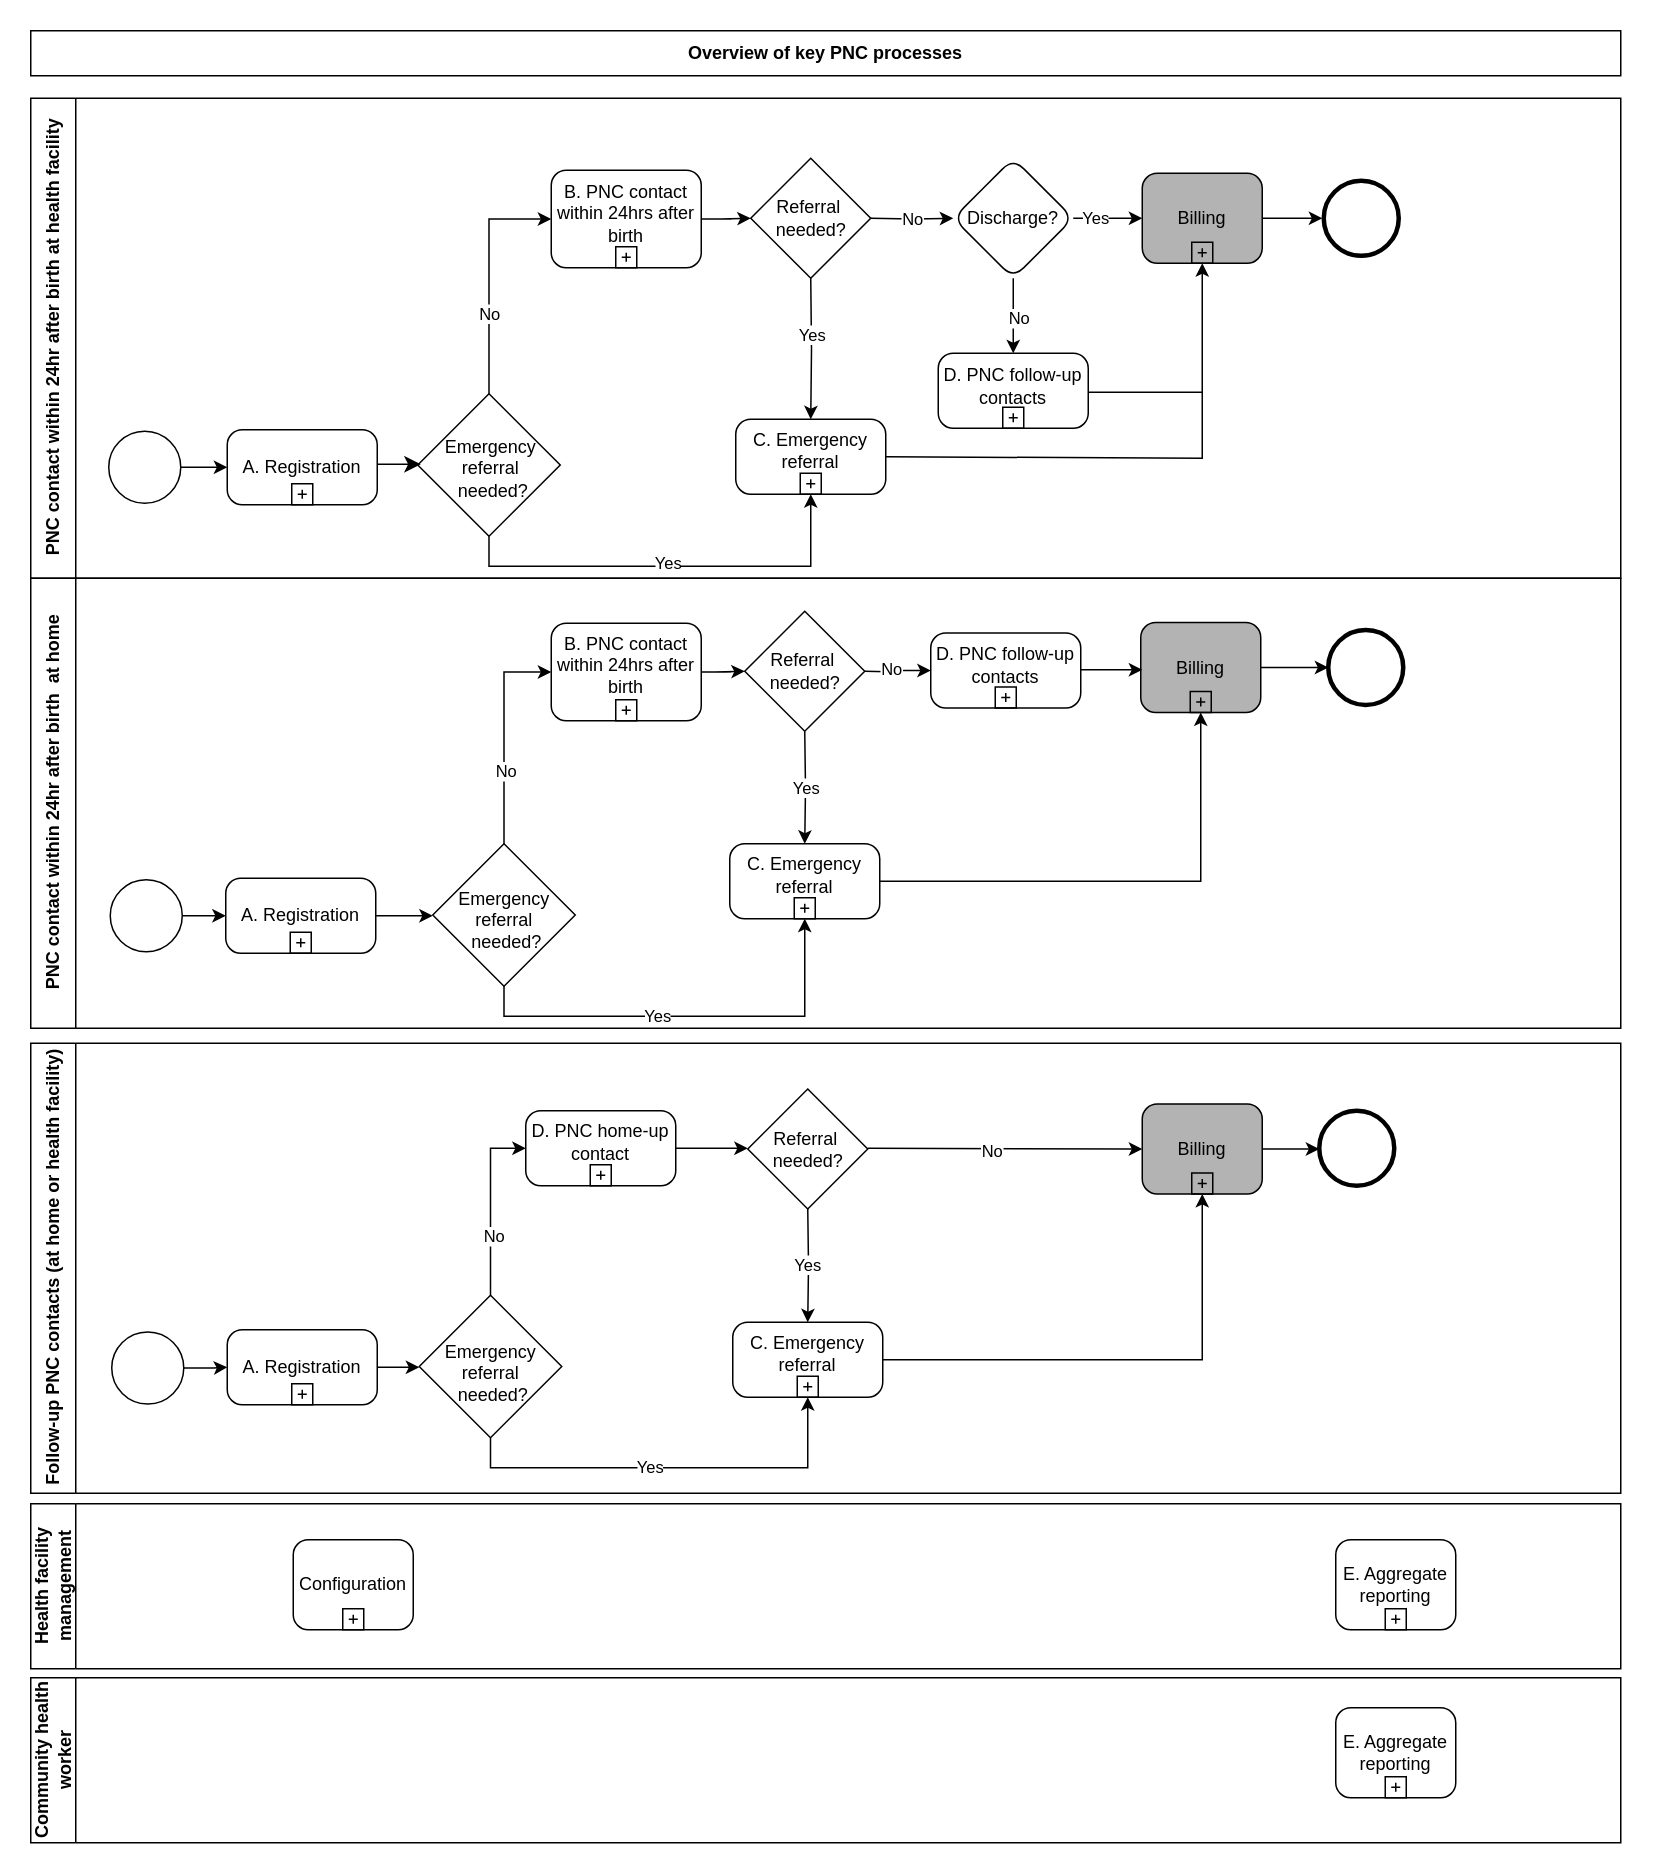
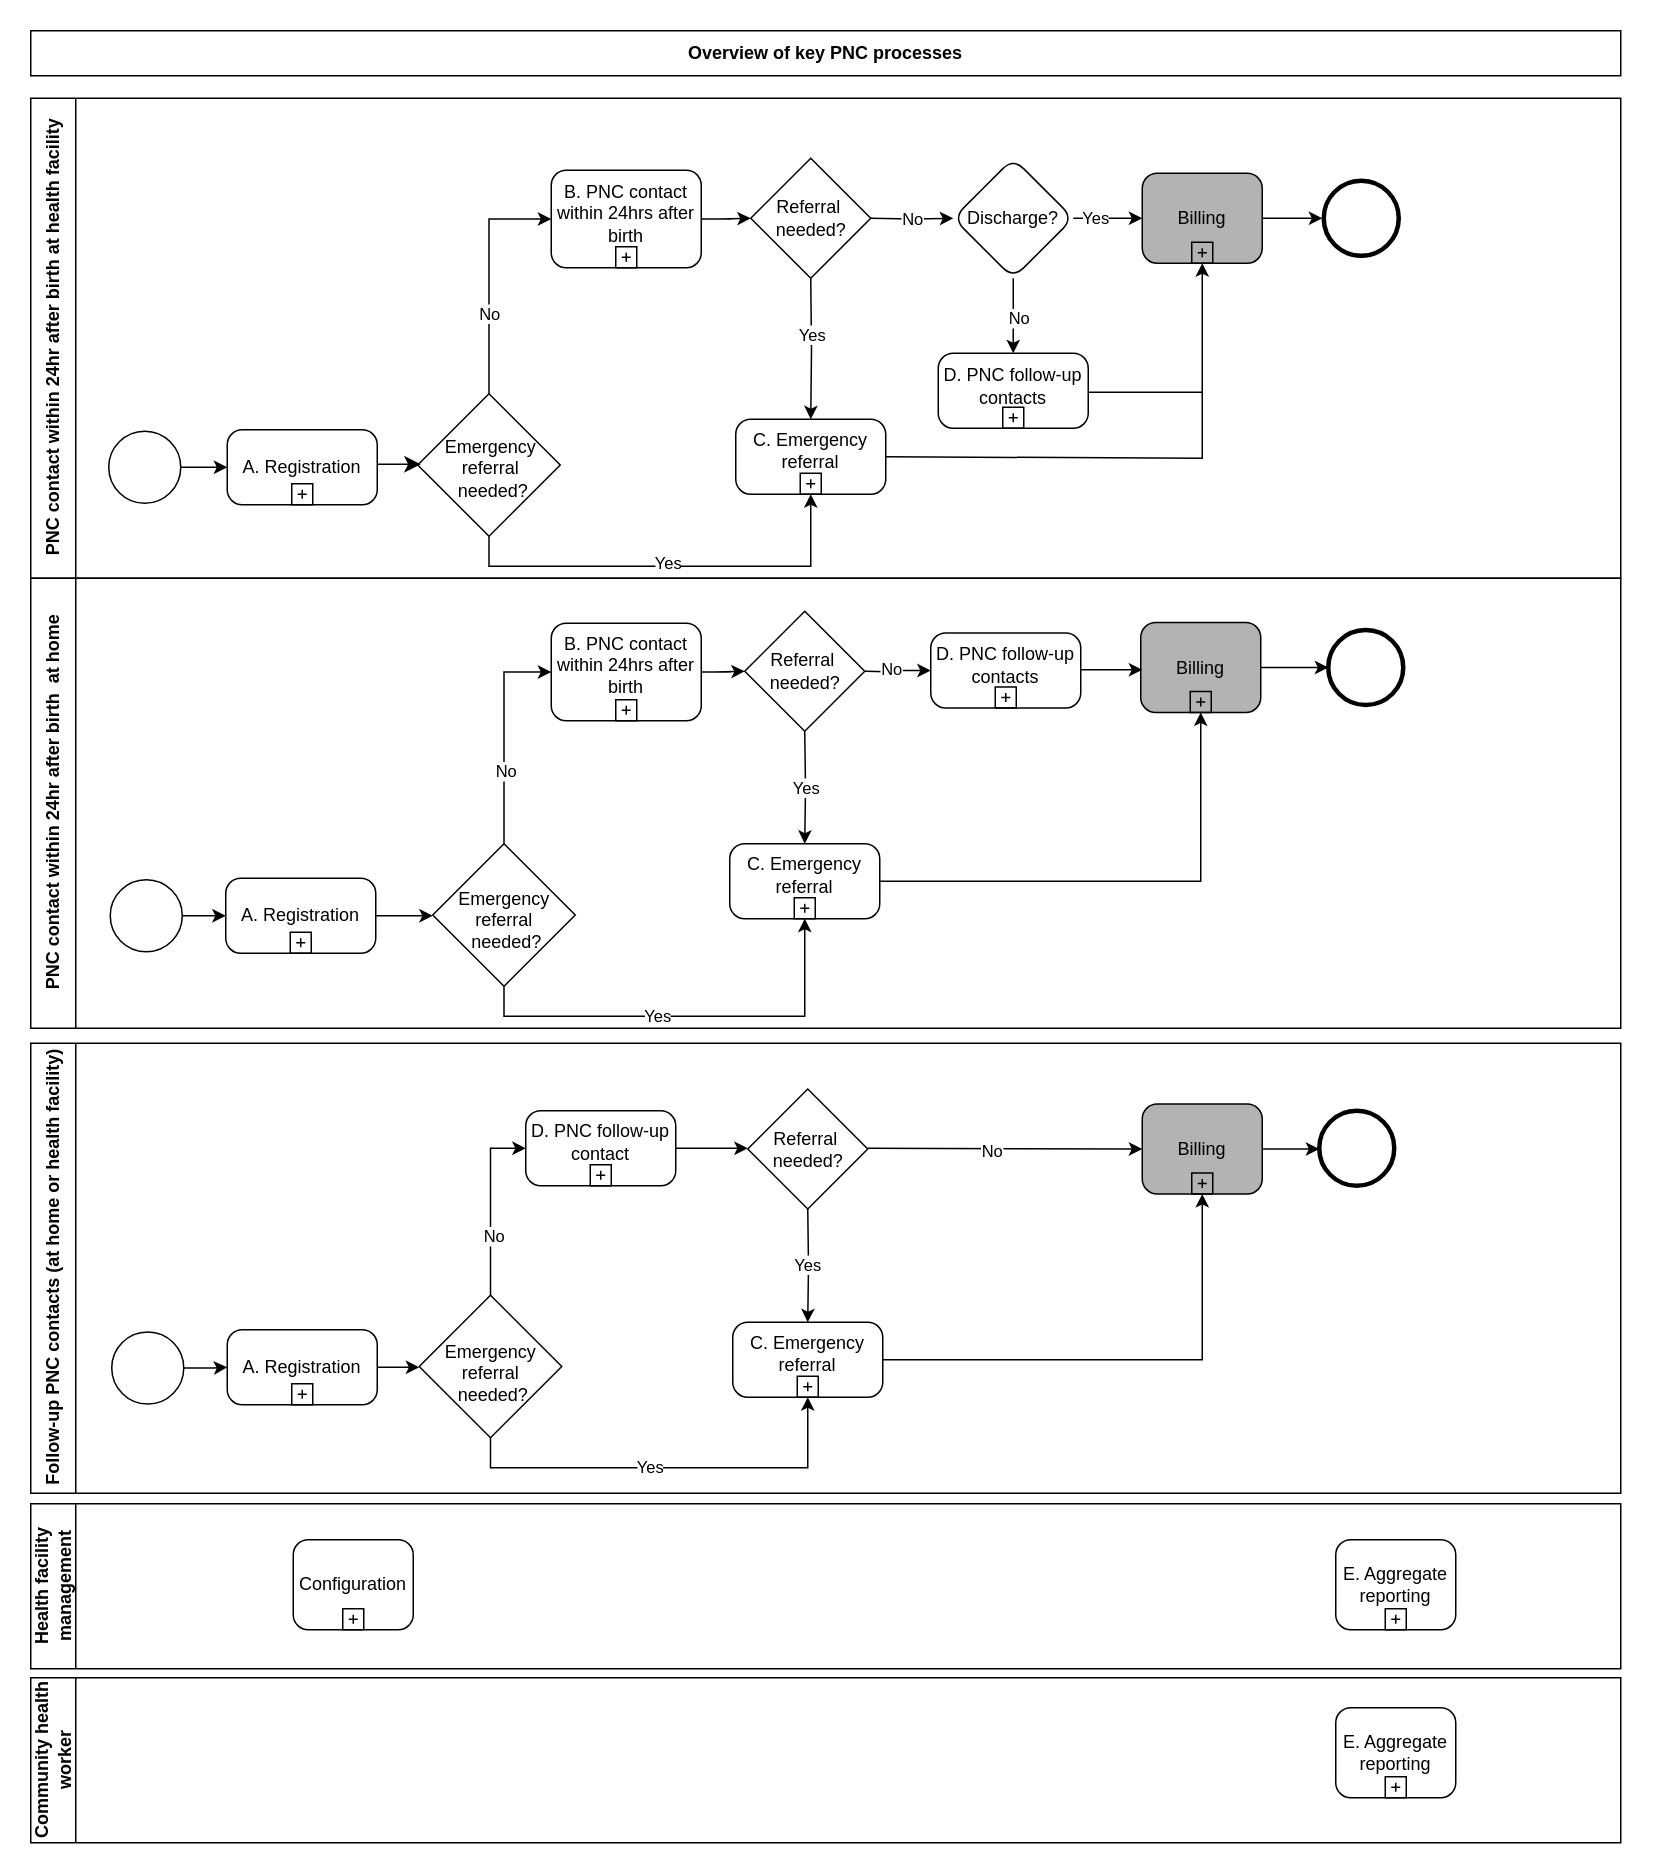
(601, 1142) -> (601, 1142)
